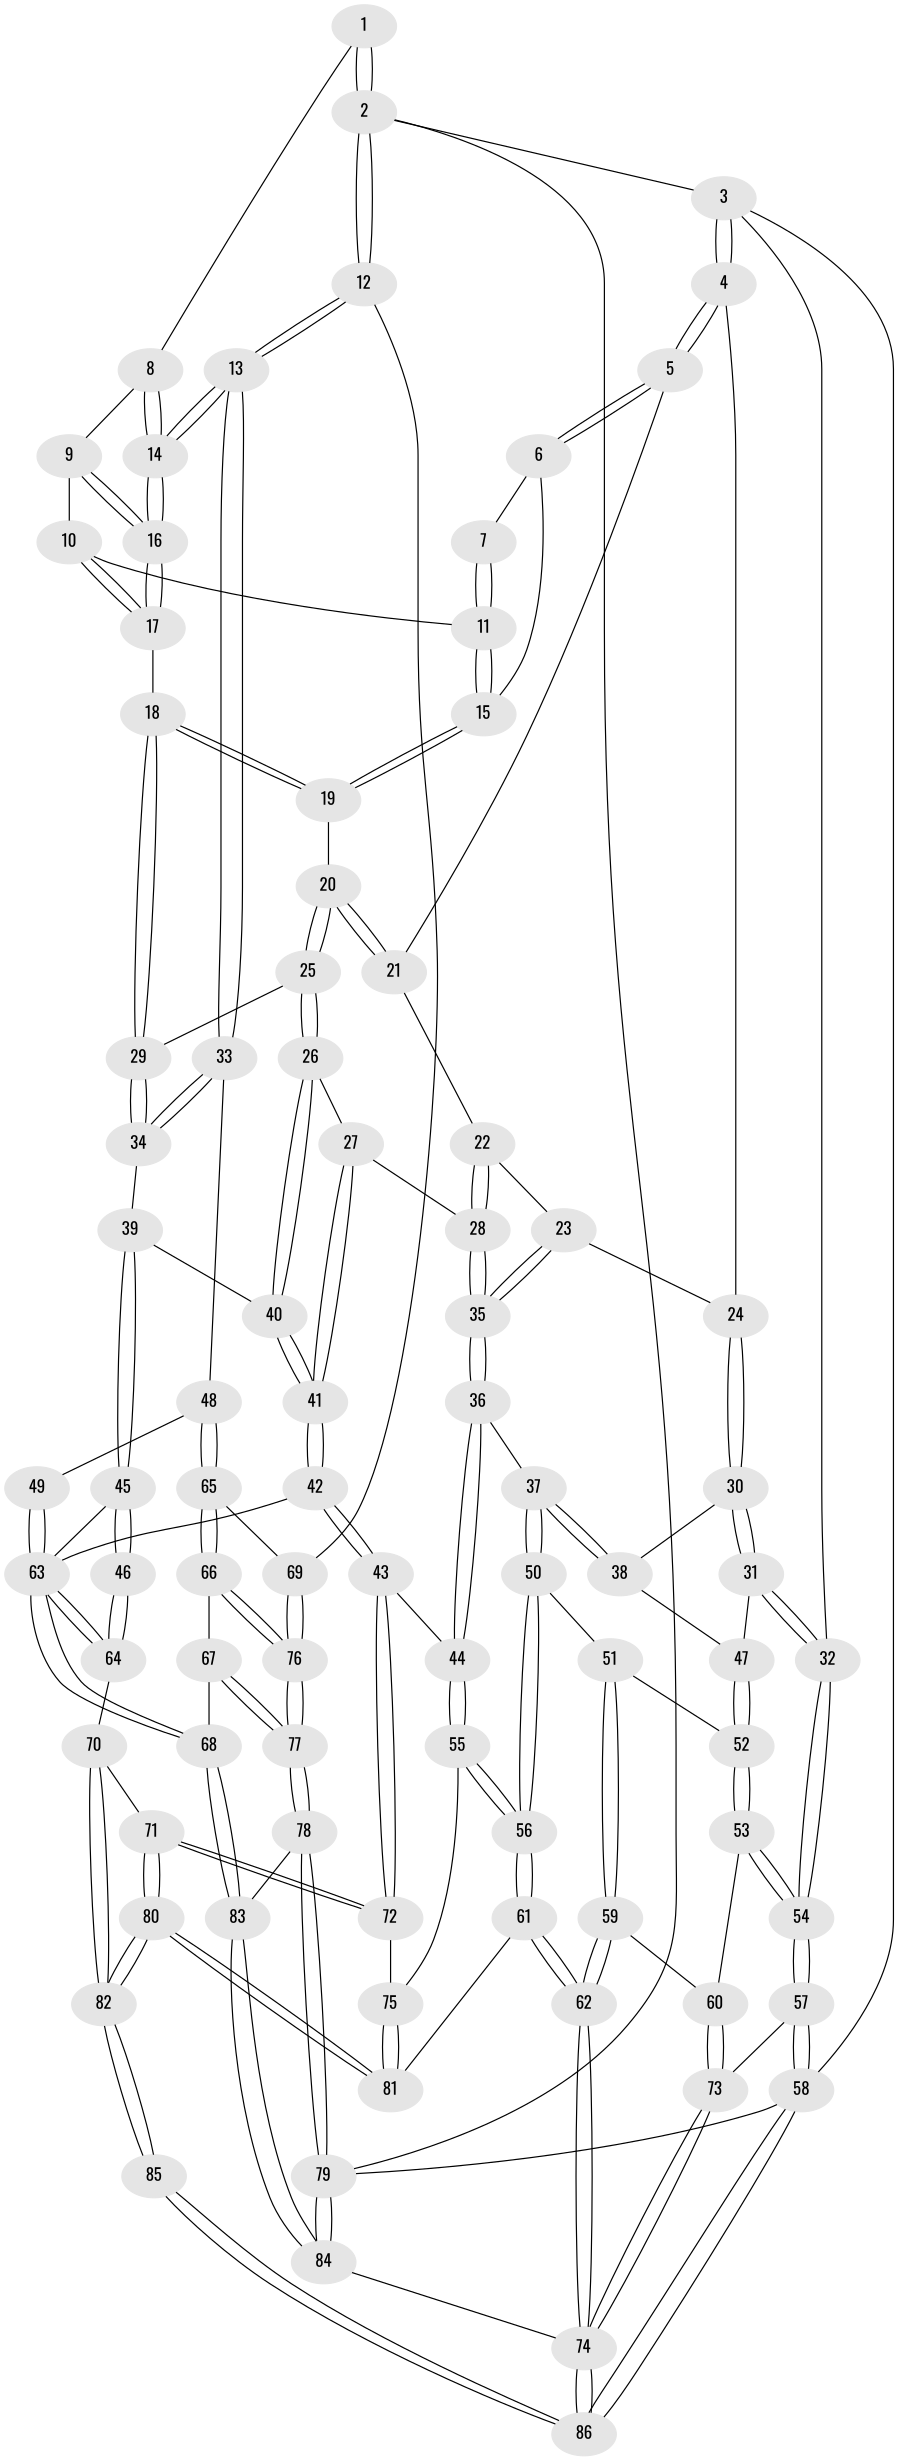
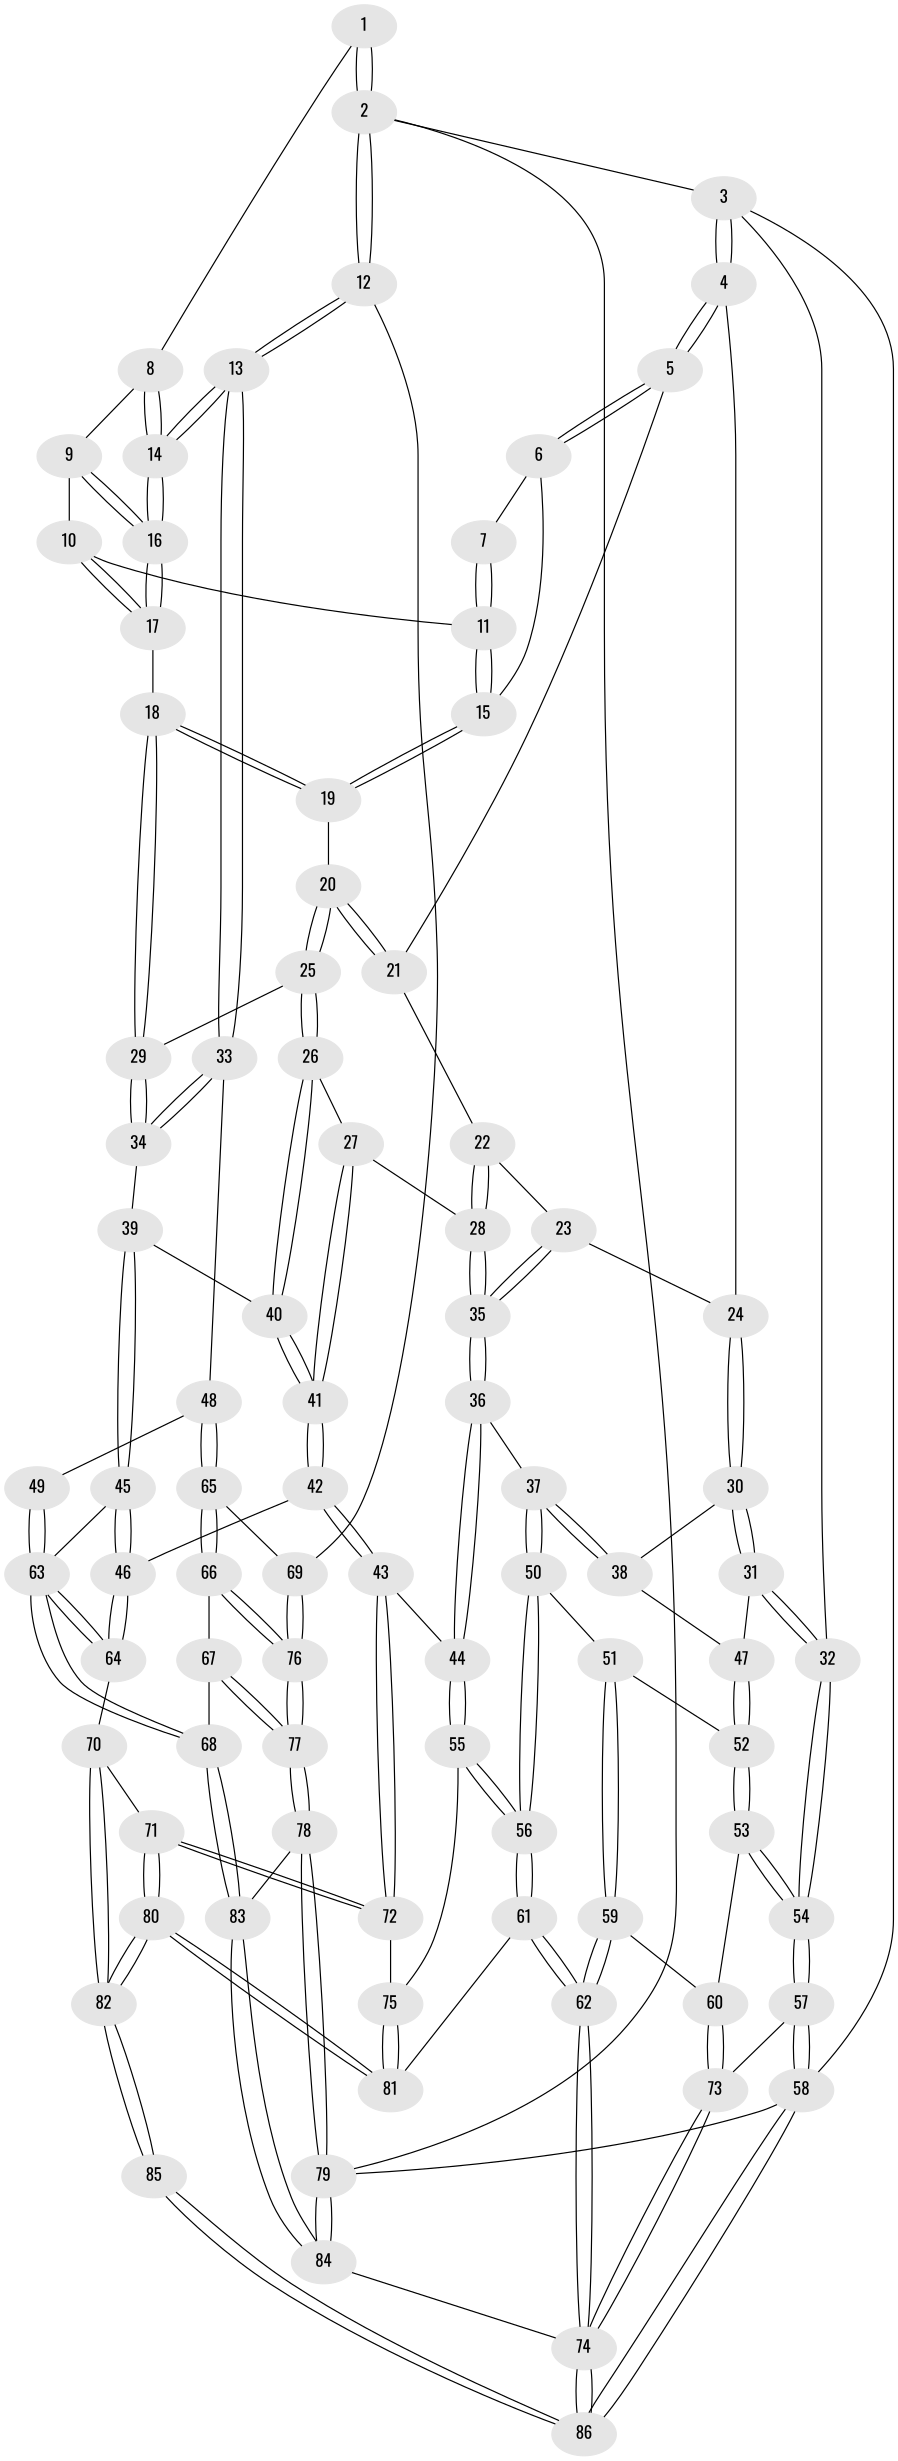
(174, 1528) -> (225, 1527)
